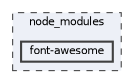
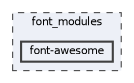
(67, 23) -> (67, 23)
